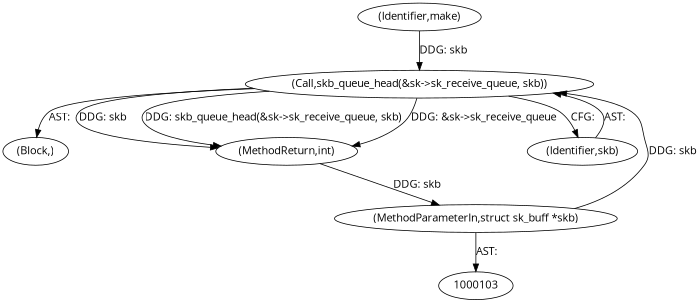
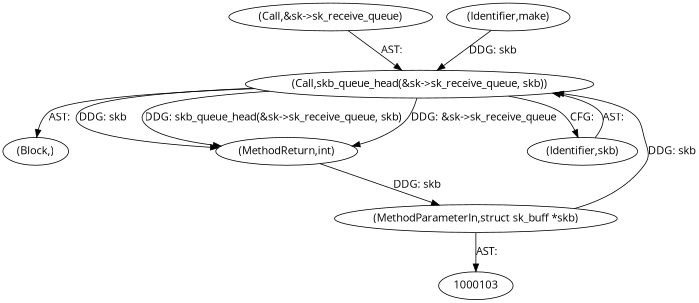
none -> (331, 17)
